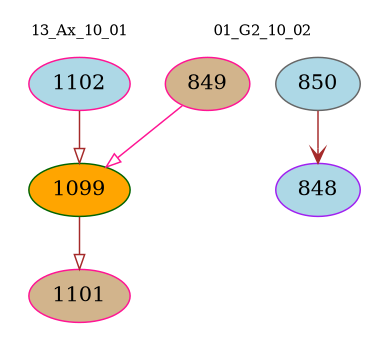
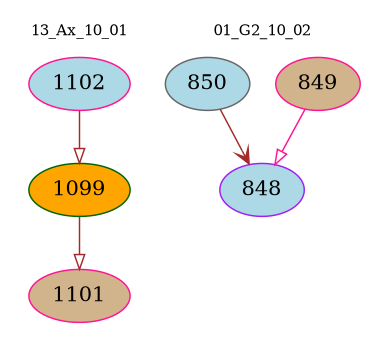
(163, 121) -> (294, 130)
